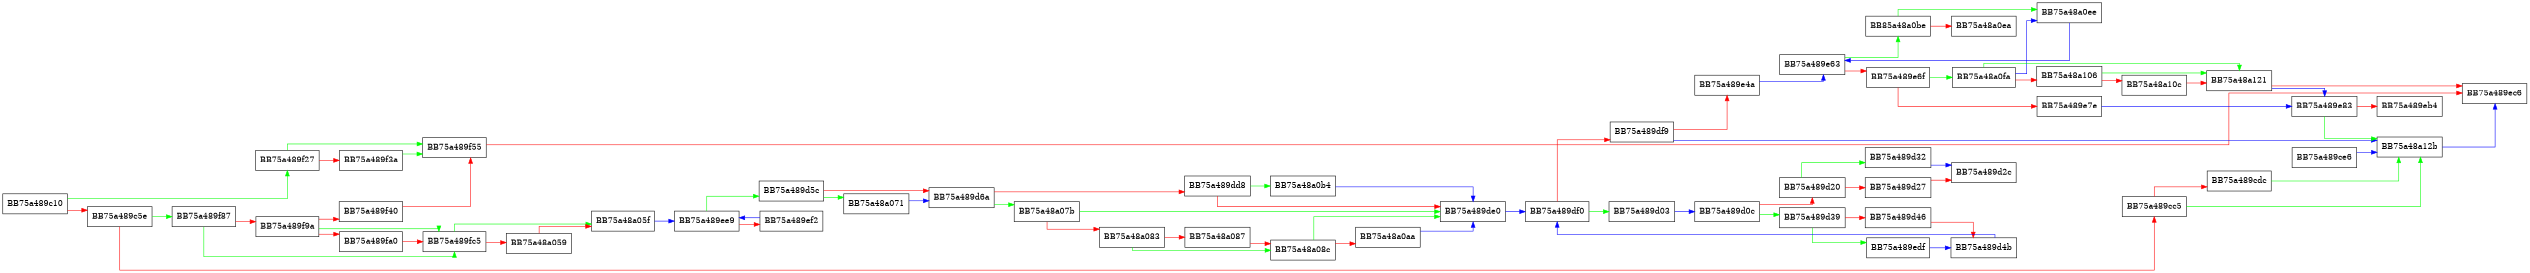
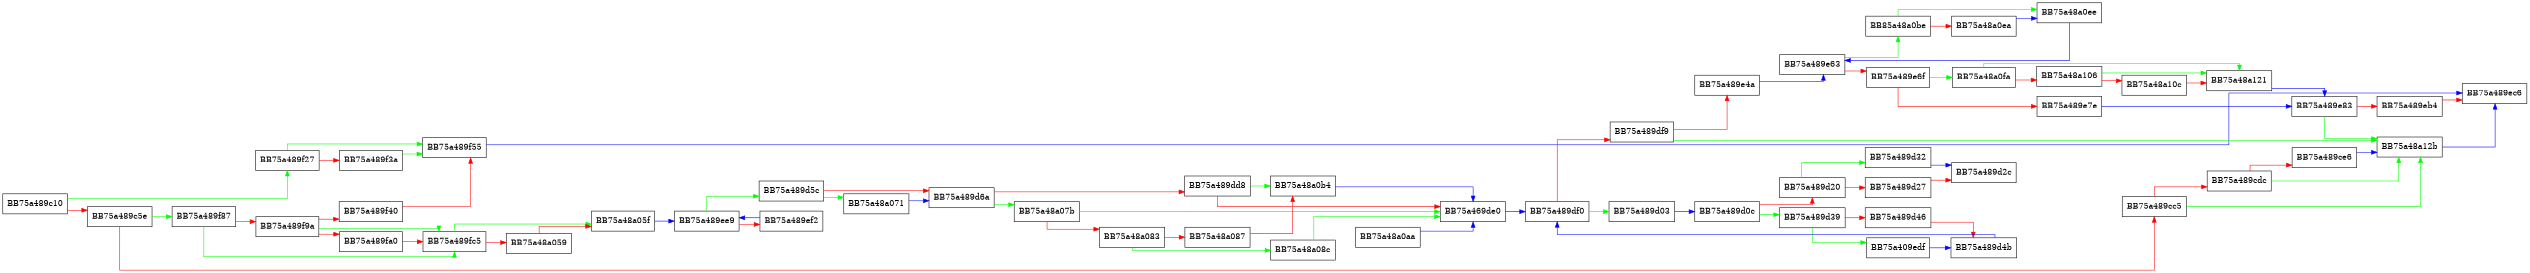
(2027, 51) -> (2024, 18)
(2364, 86) -> (2449, 100)
(2023, 140) -> (2023, 140)
(1497, 145) -> (1497, 145)
none -> (2265, 165)
(1473, 212) -> (1473, 212)
(1258, 244) -> (1287, 234)
(1343, 244) -> none
(1898, 248) -> (1898, 248)
